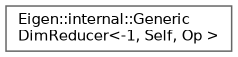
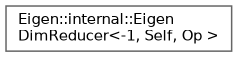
(119, 29) -> (119, 29)
